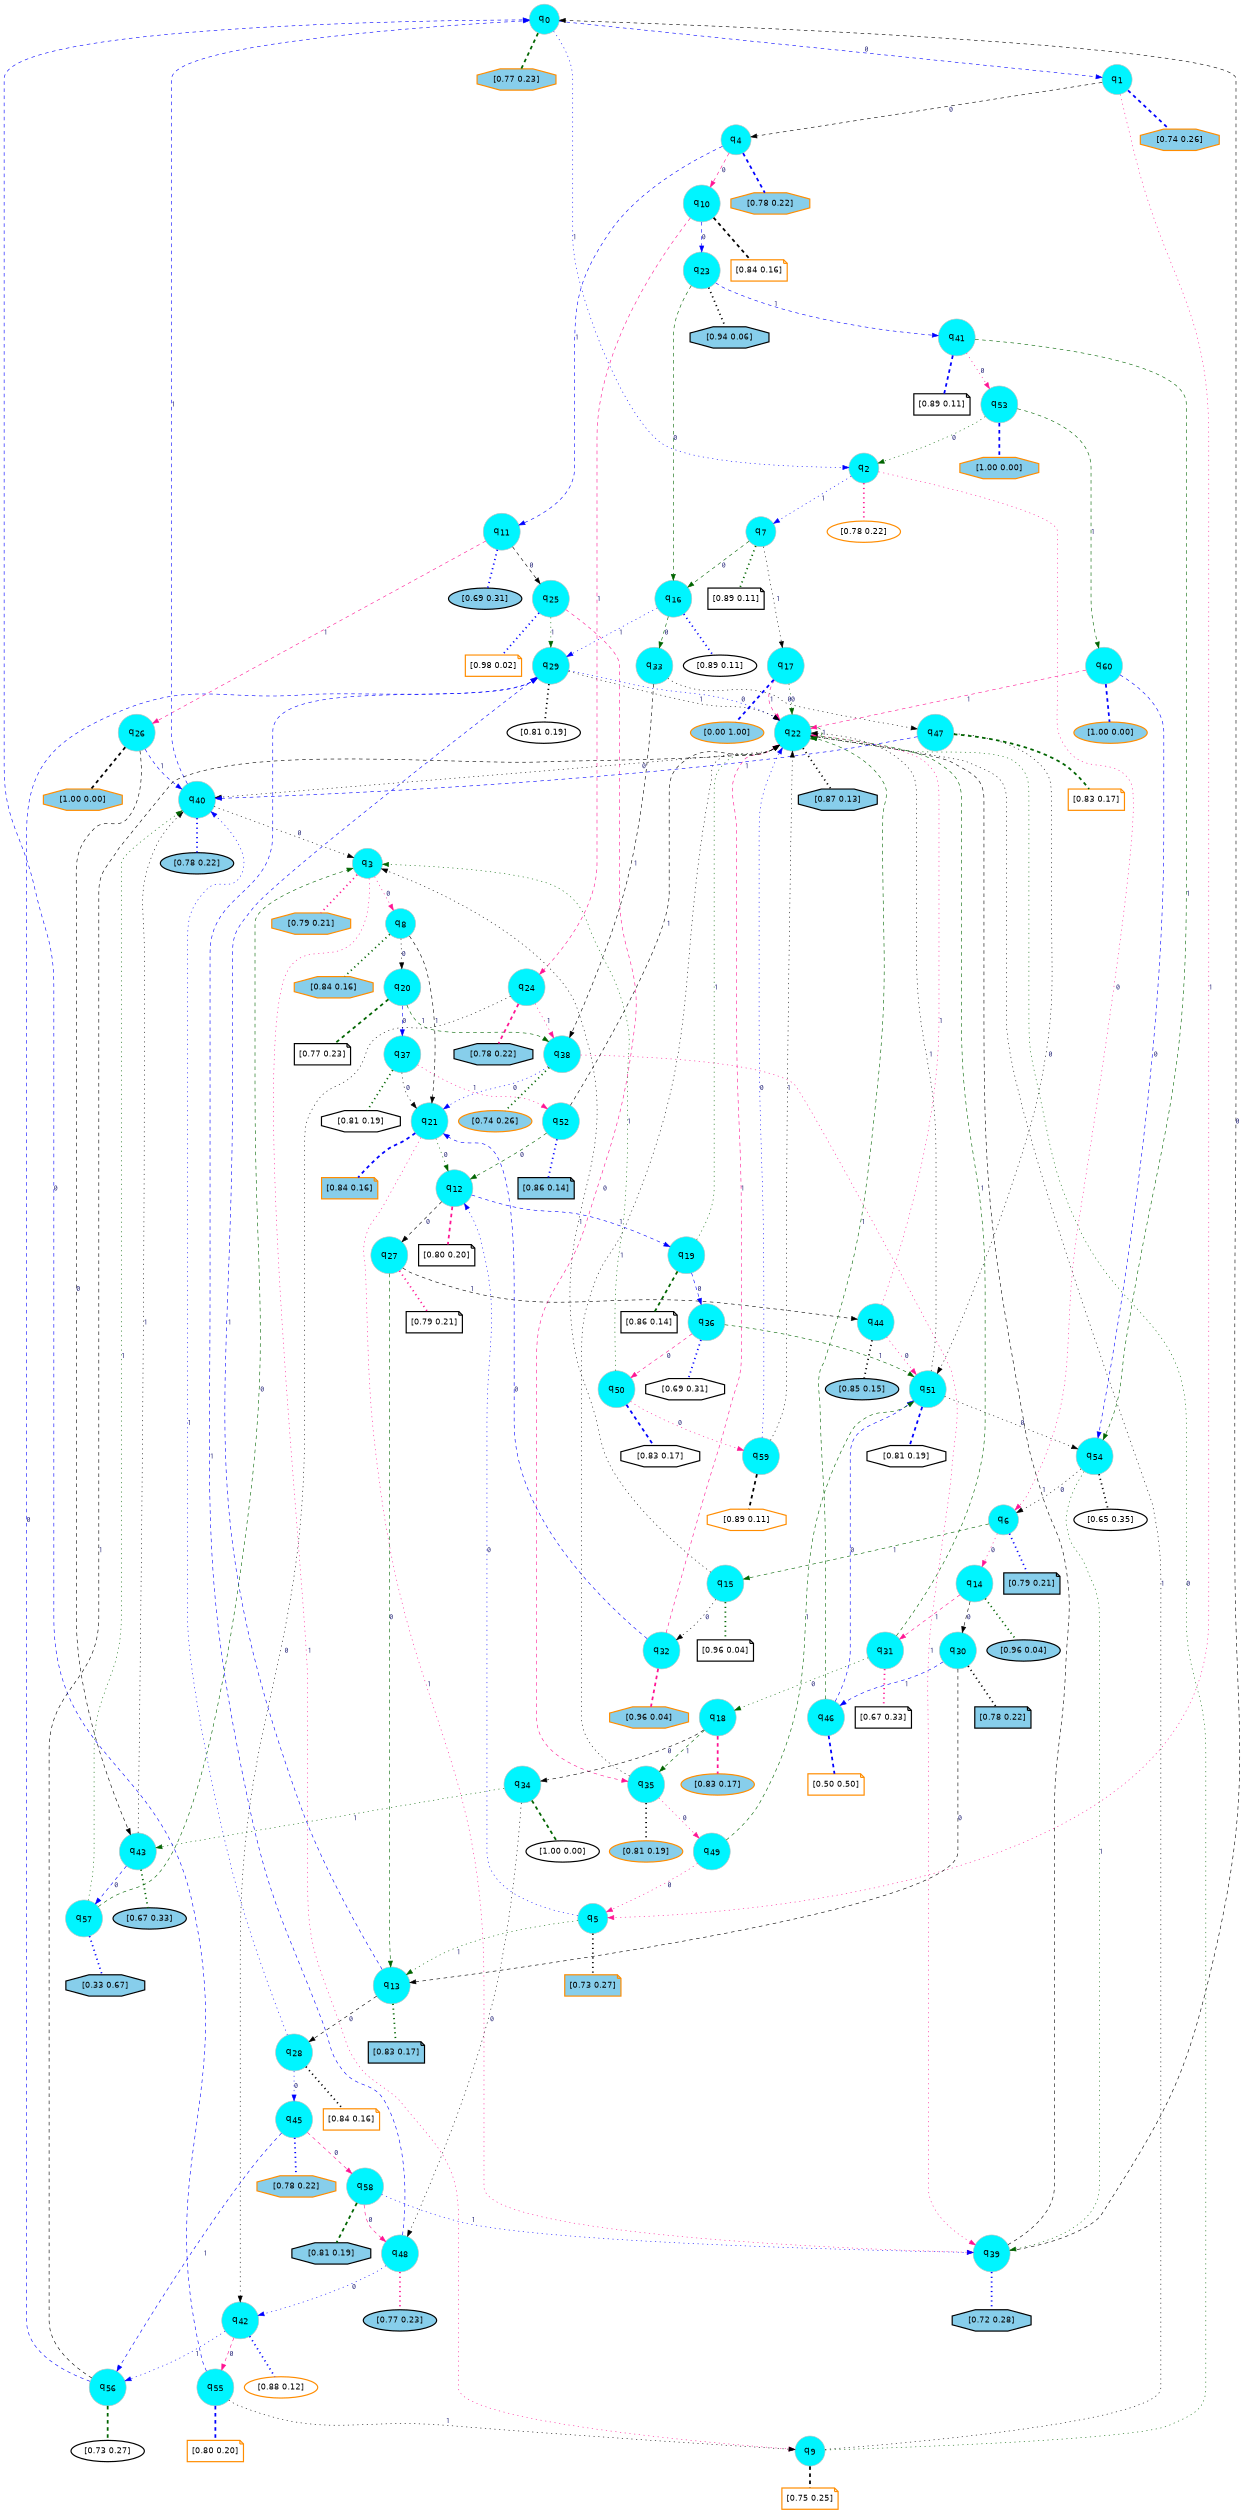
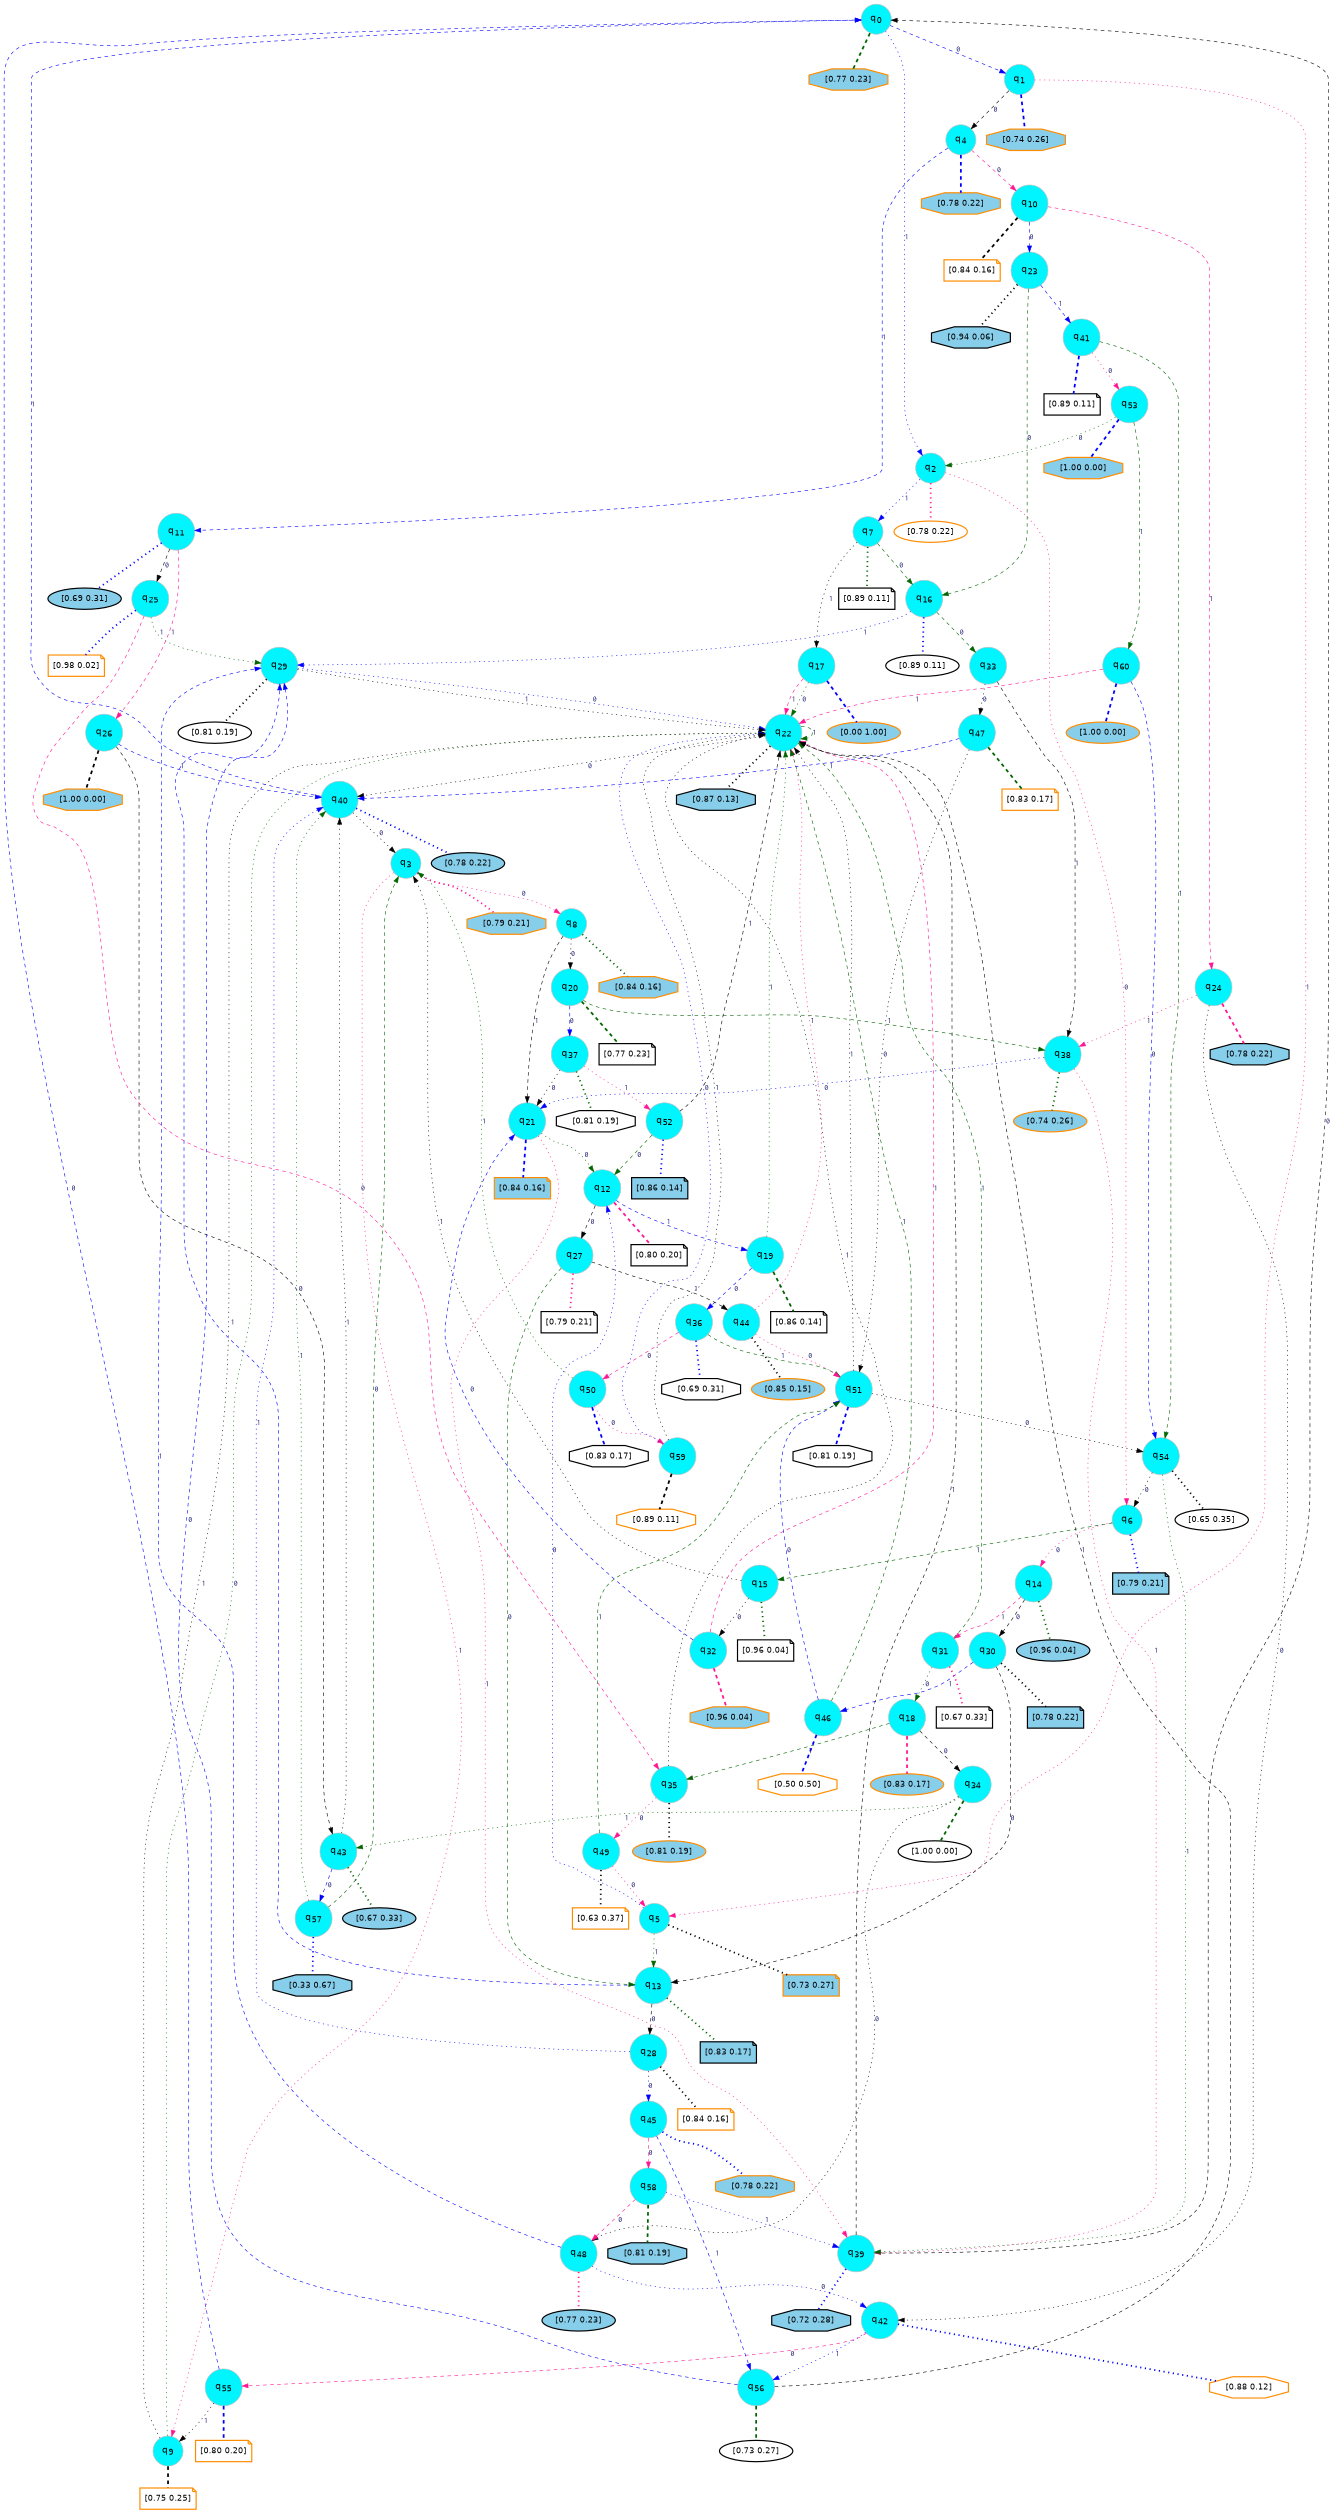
(862, 1389) -> (788, 1389)
(836, 1784) -> (798, 1784)
none -> (601, 1918)
(281, 2387) -> (1249, 2387)
